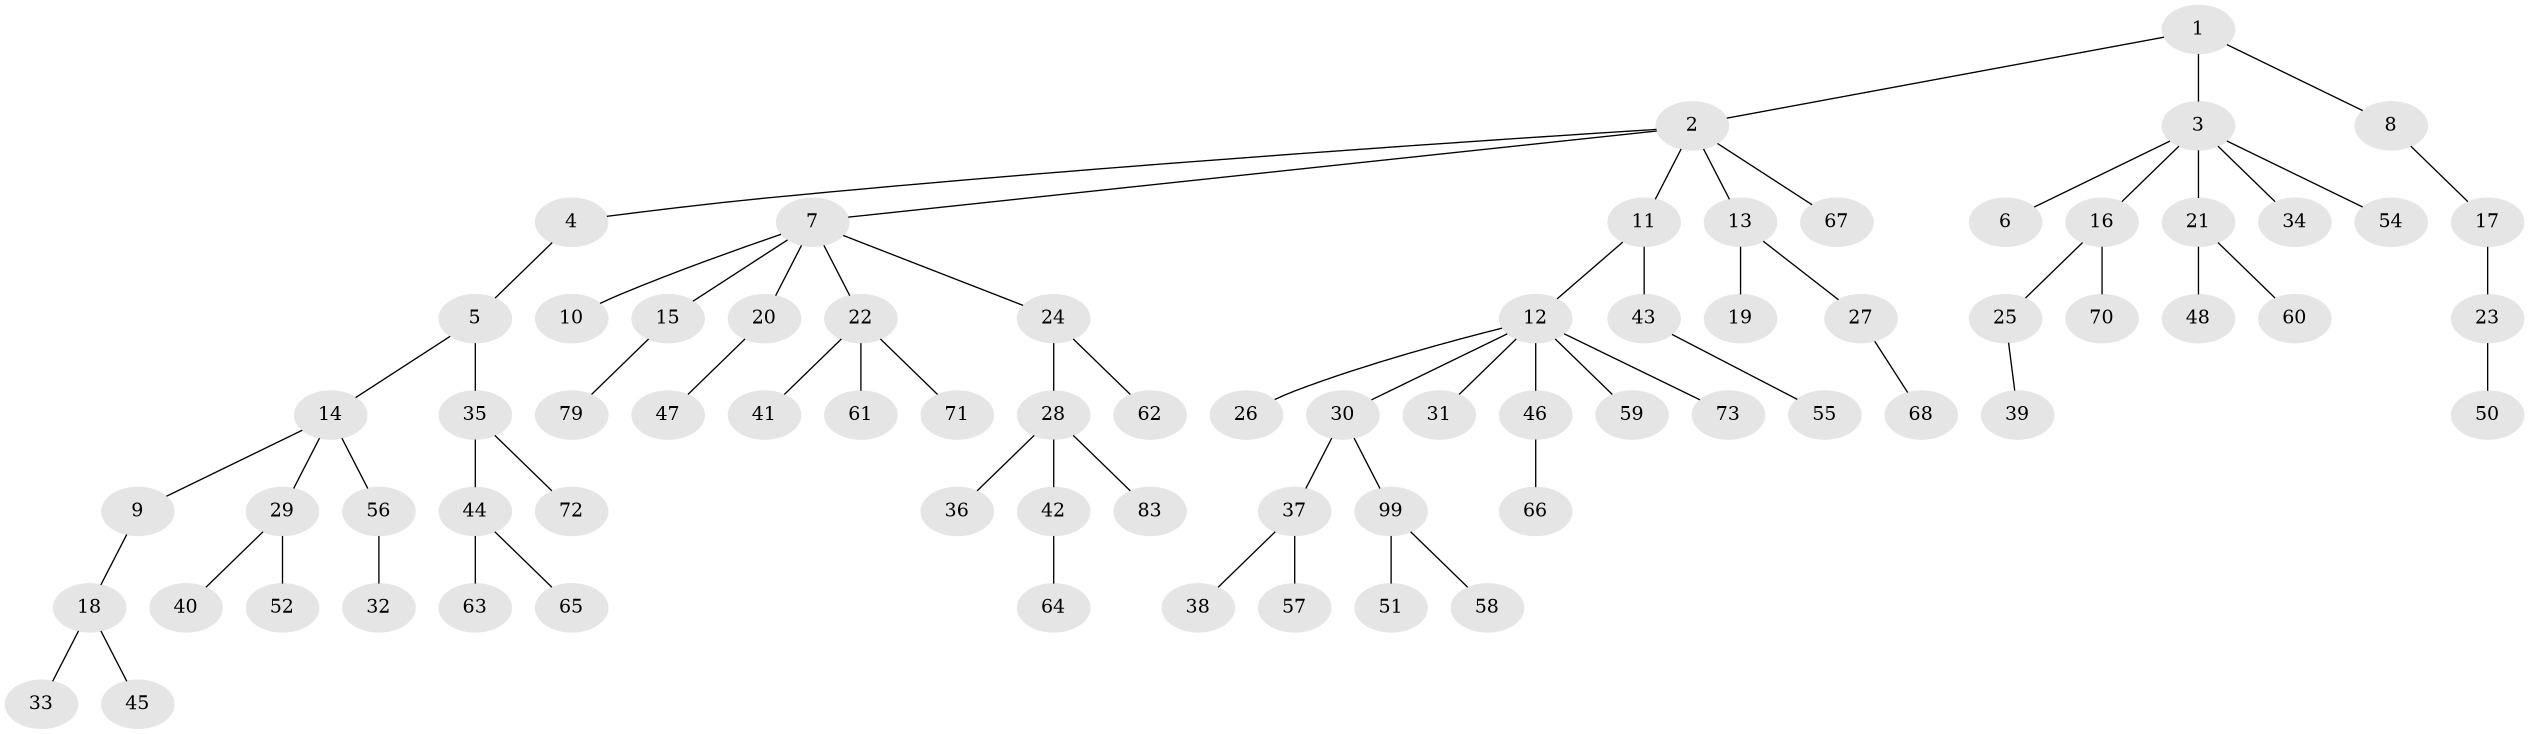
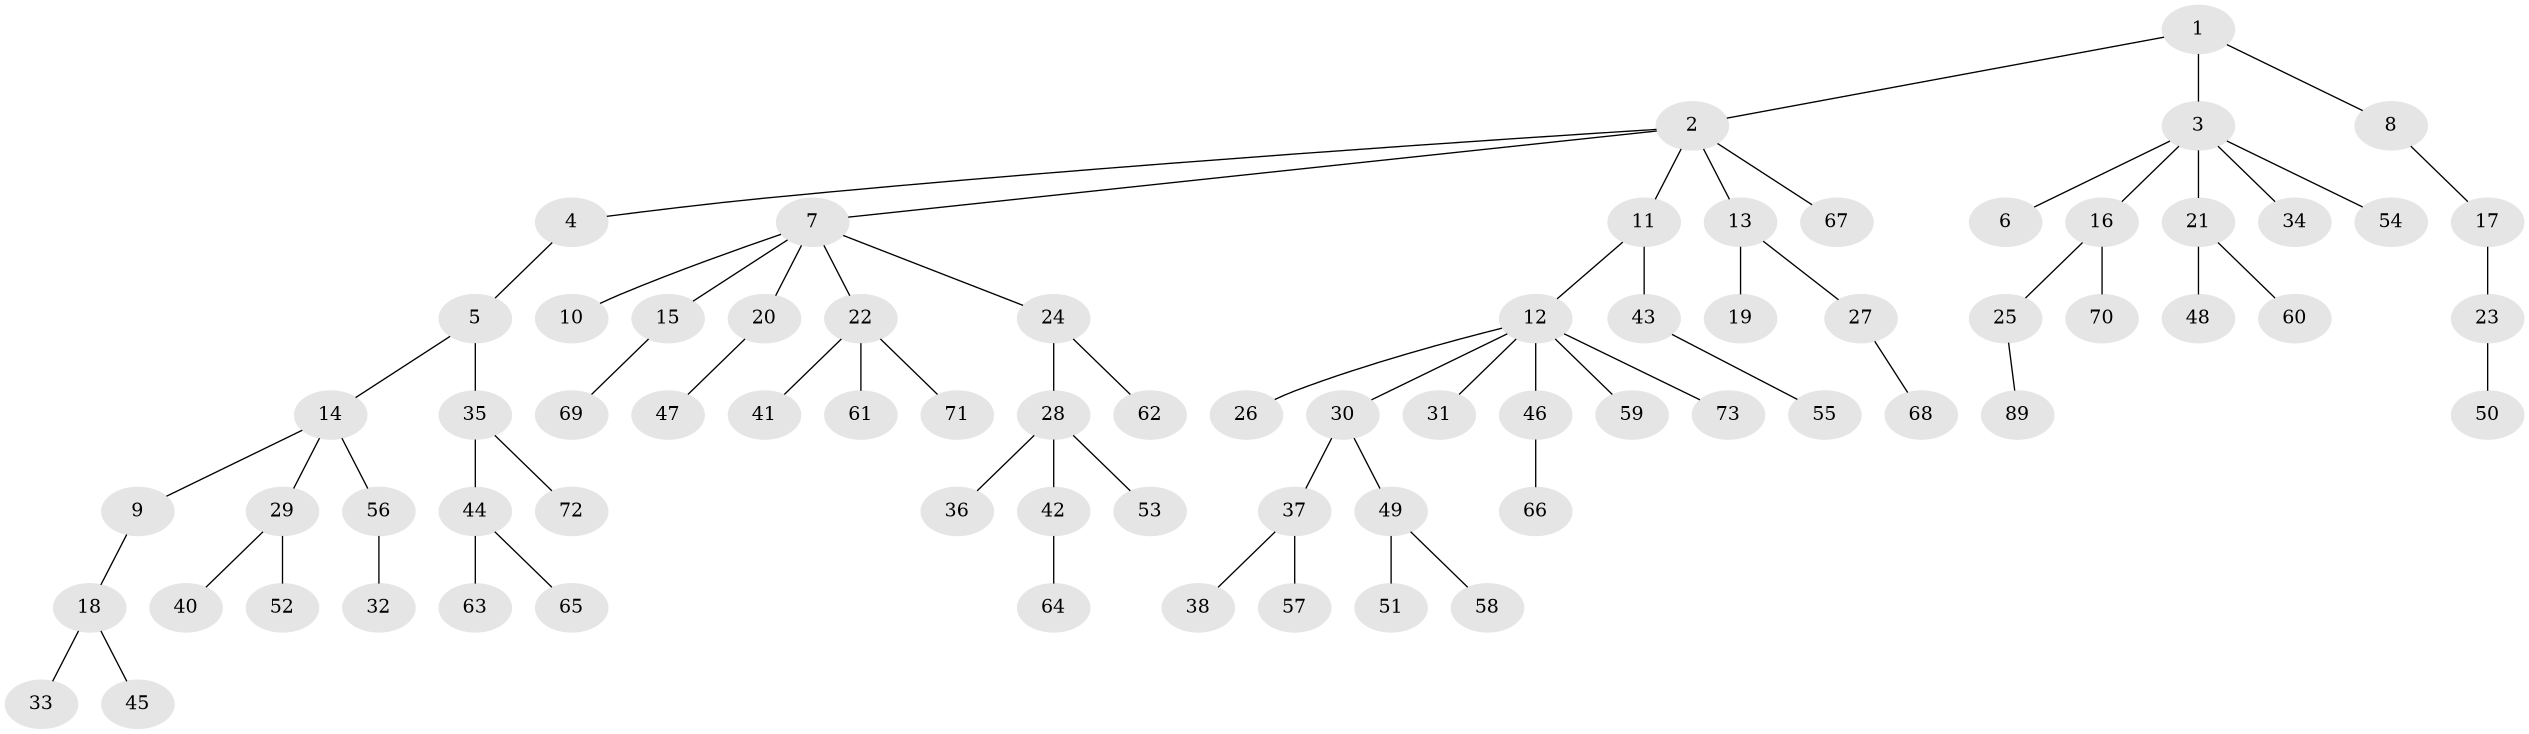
(572, 415) -> (572, 415)
(2018, 415) -> (2018, 415)
(1150, 511) -> (1150, 511)
(1391, 511) -> (1391, 511)
